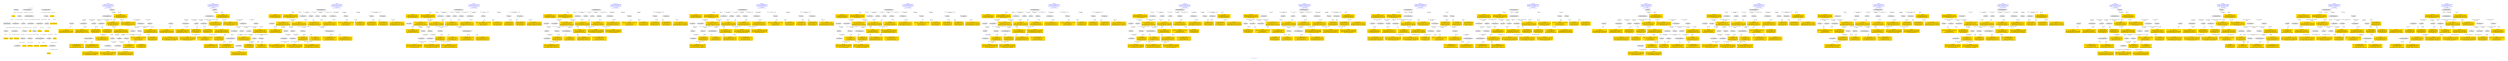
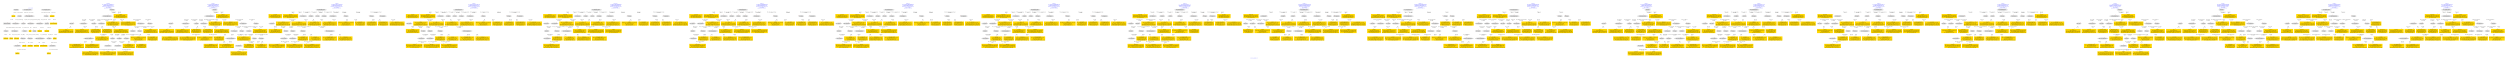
none -> (17, 53)
